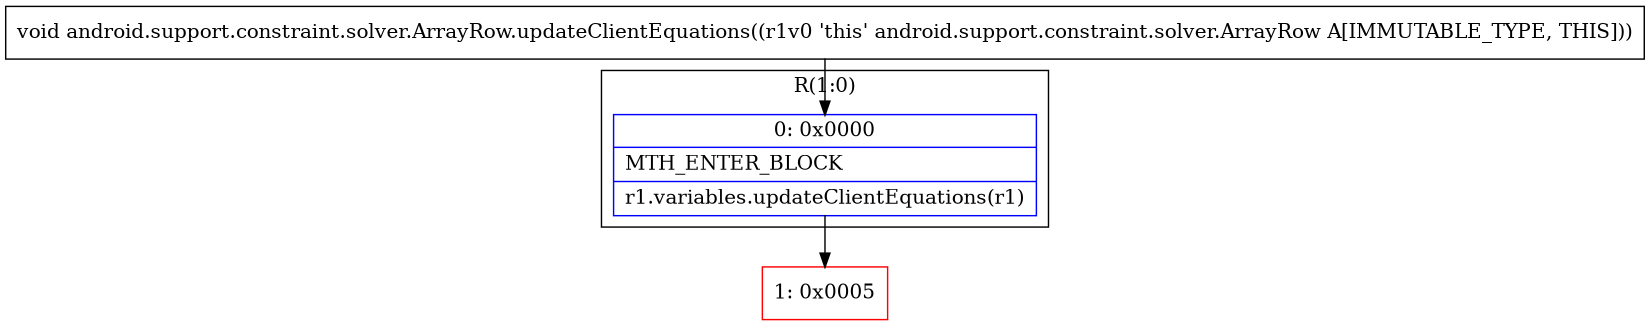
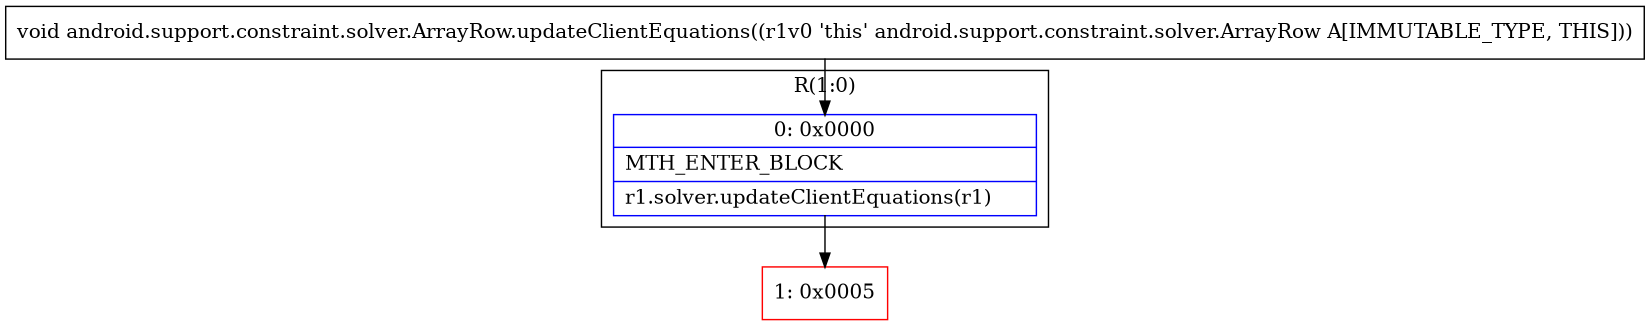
(825, 198) -> (809, 198)
